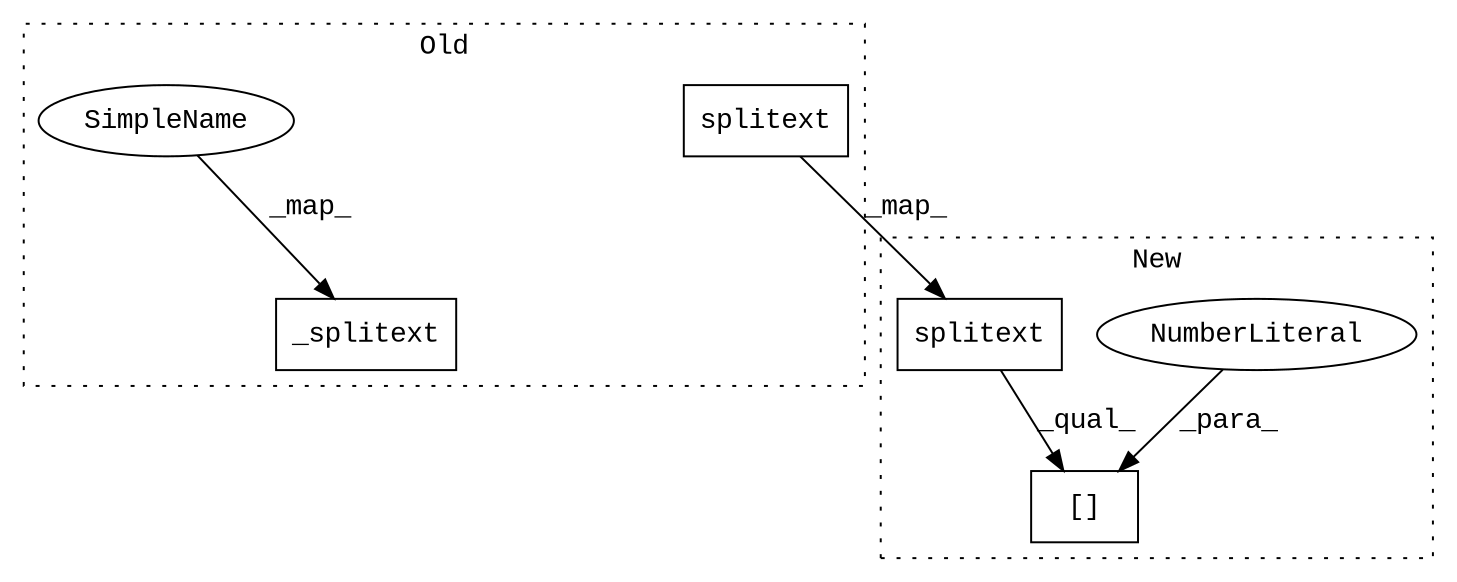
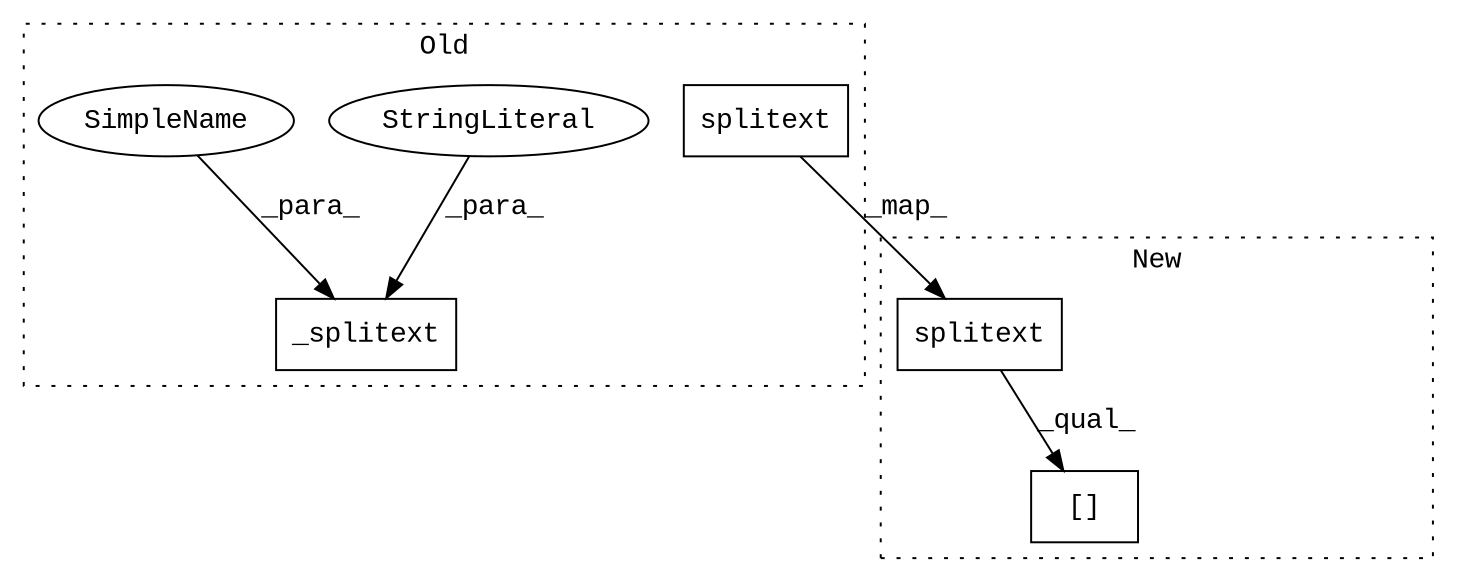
none -> (489, 121)
(311, 207) -> (311, 207)
(1257, 334) -> none
